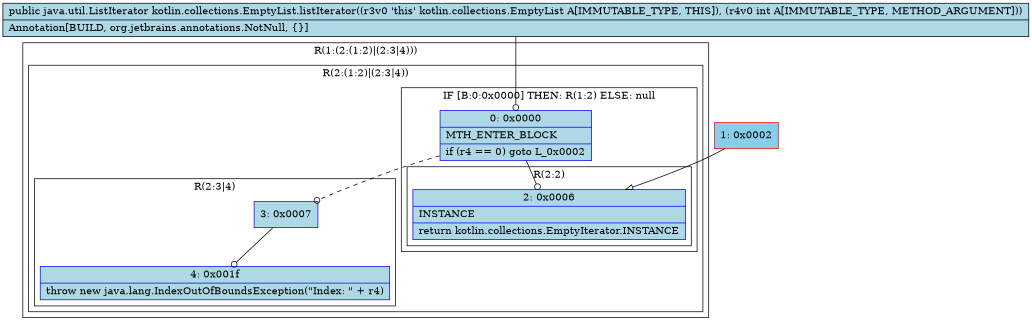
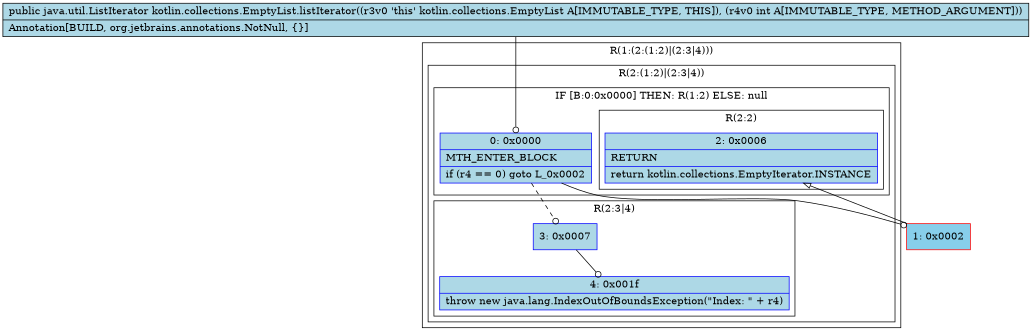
(531, 172) -> (800, 201)
(447, 214) -> (634, 158)
